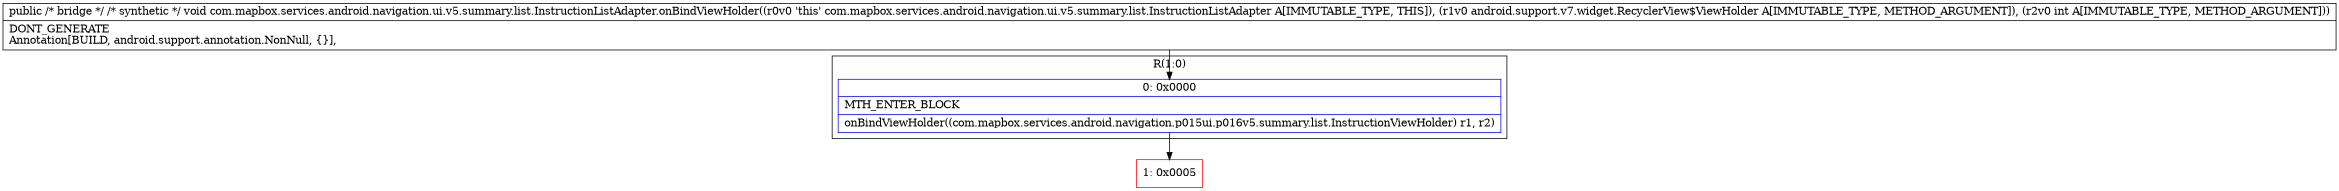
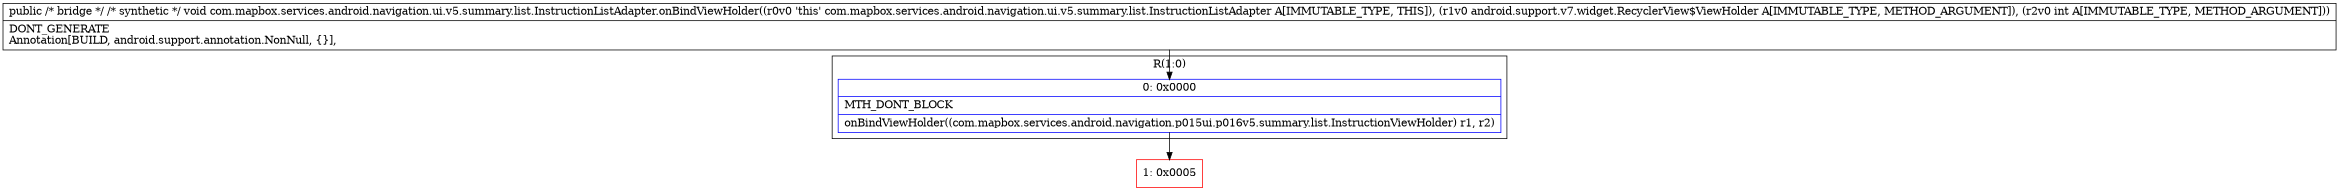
(902, 105) -> (899, 105)
